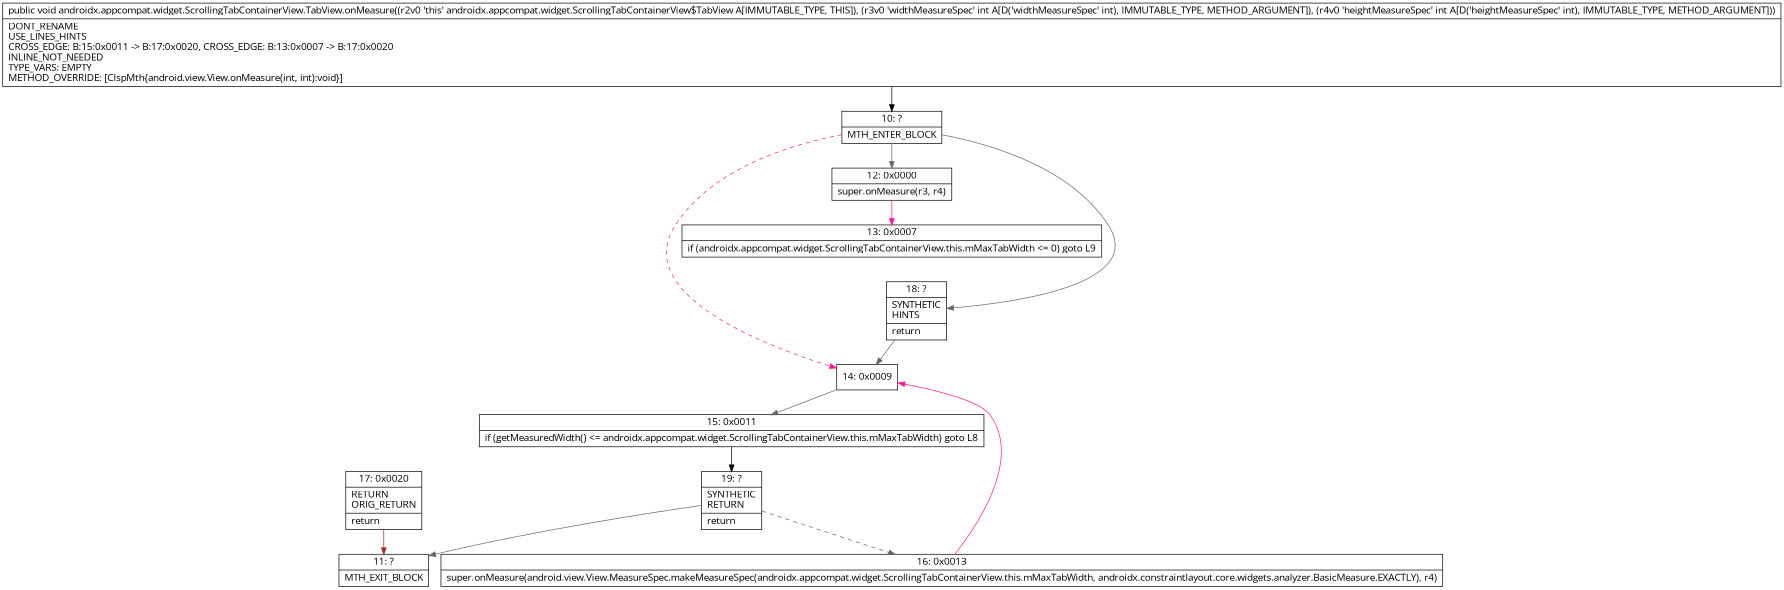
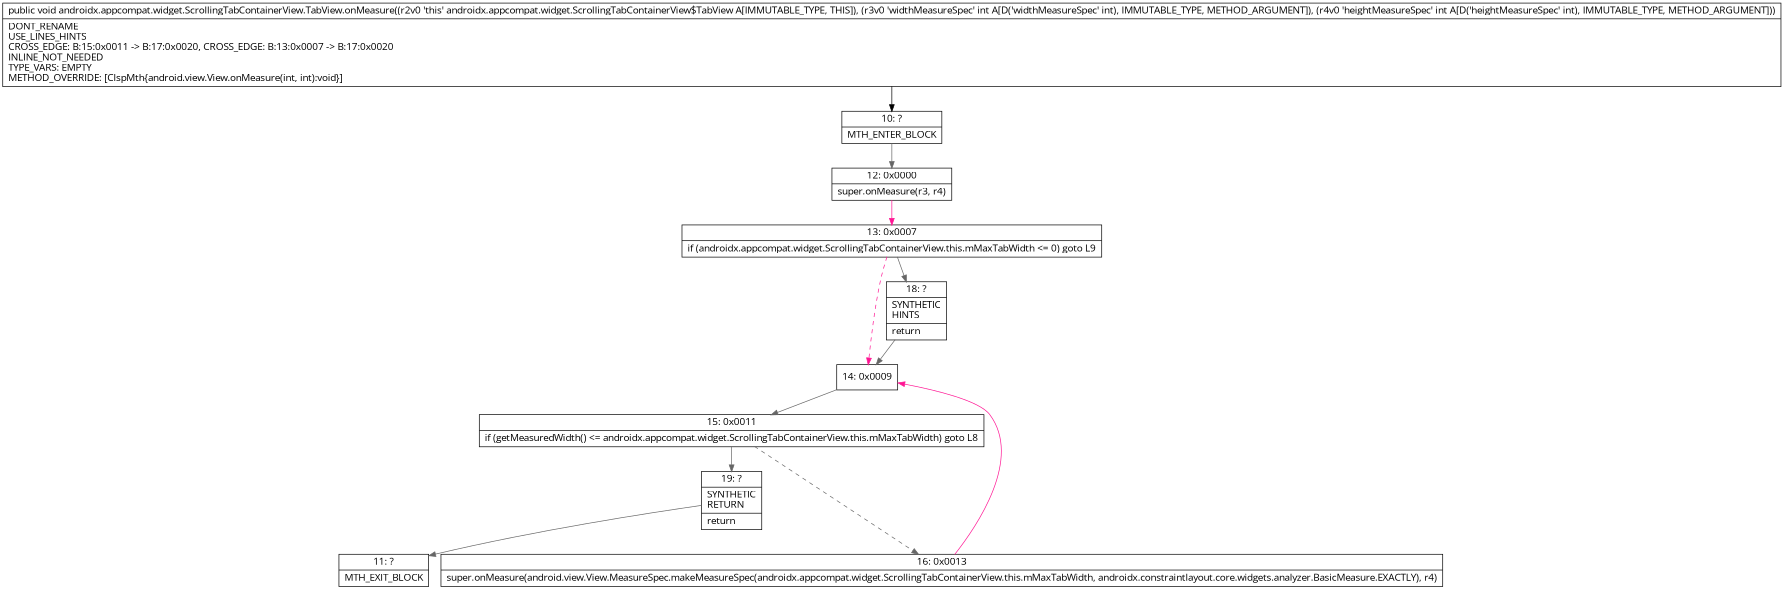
(1110, 230) -> (901, 266)
(668, 245) -> (876, 307)
(732, 456) -> (732, 456)
(384, 501) -> none
(825, 532) -> (834, 498)
